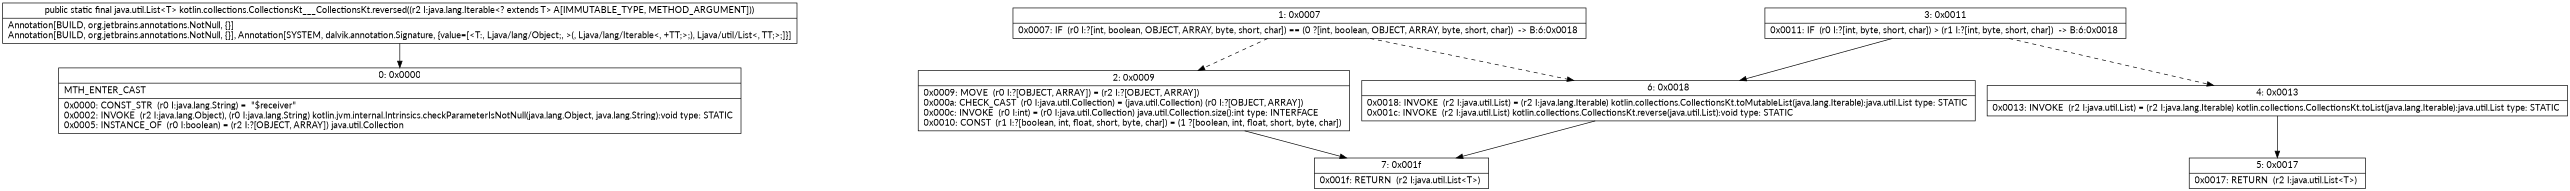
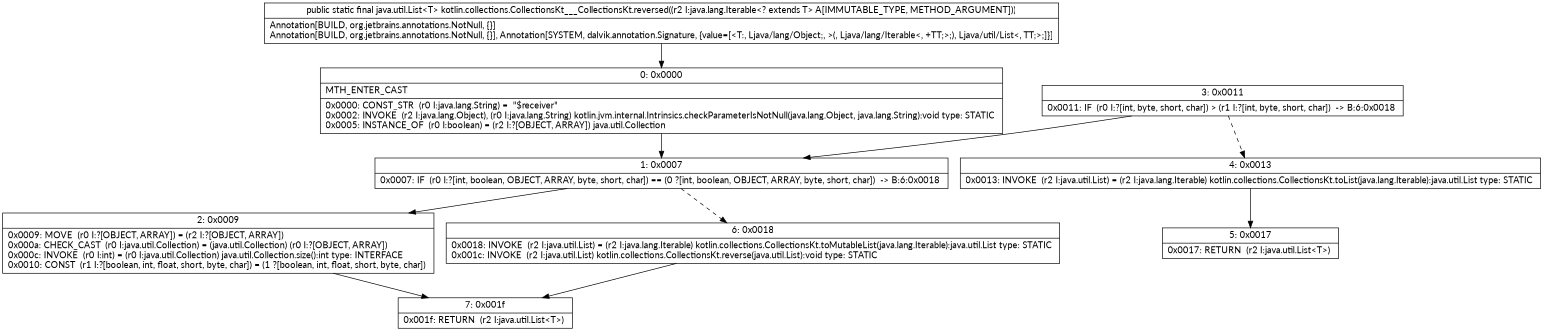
(1236, 53) -> (491, 200)
(1819, 59) -> (971, 139)
none -> (662, 142)
